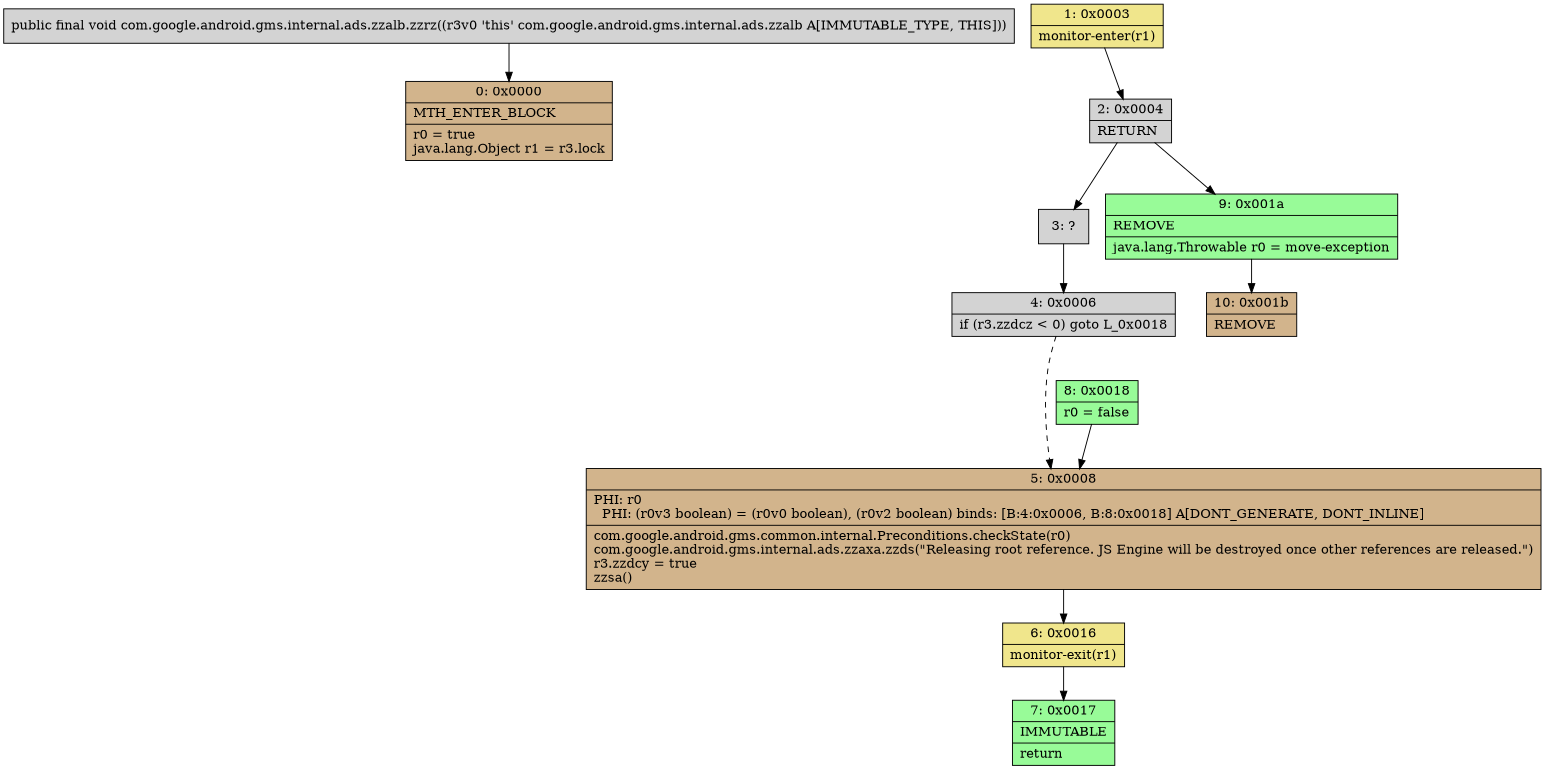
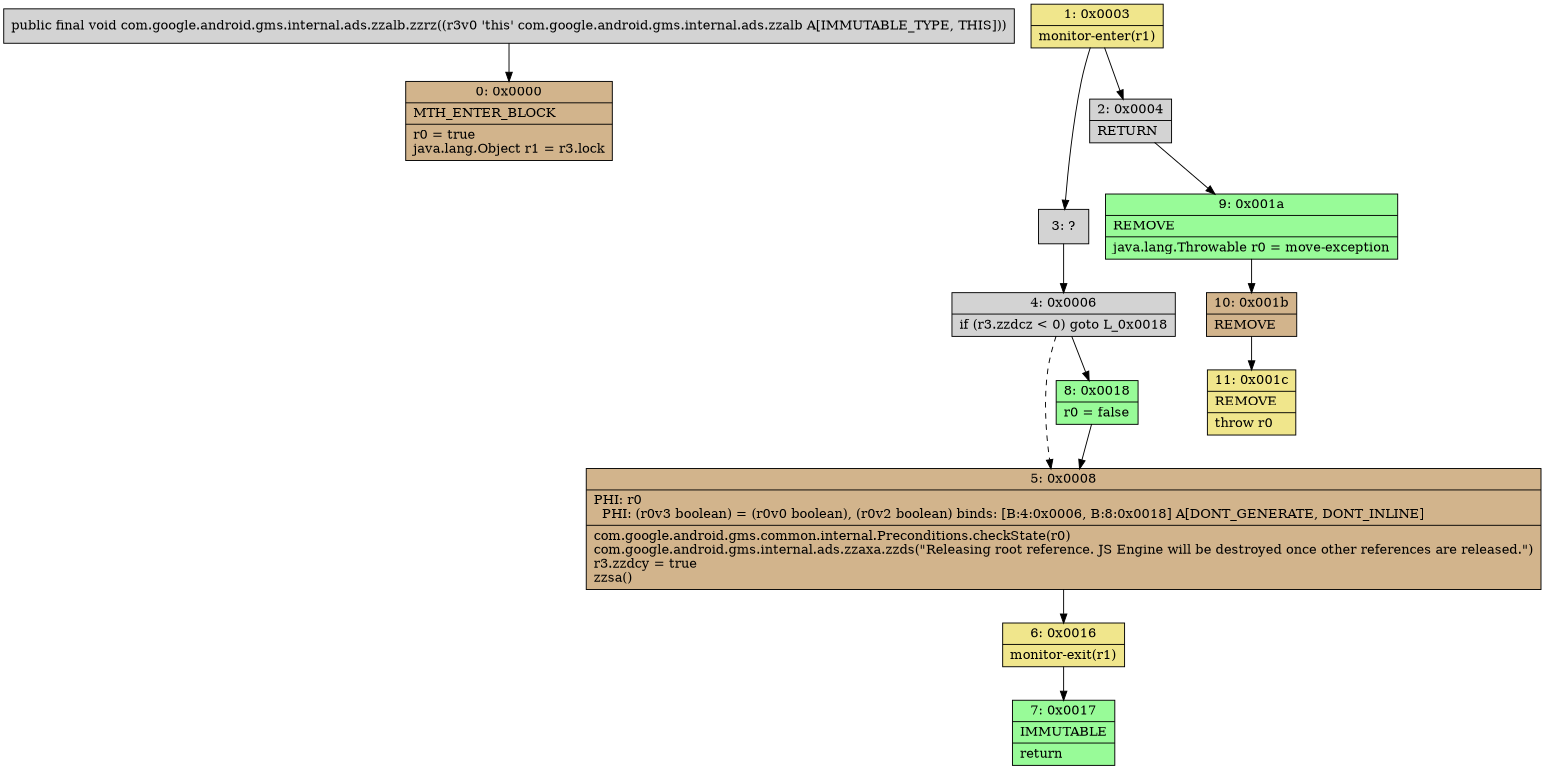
(1098, 172) -> (1074, 123)
none -> (1079, 354)
none -> (1252, 402)
